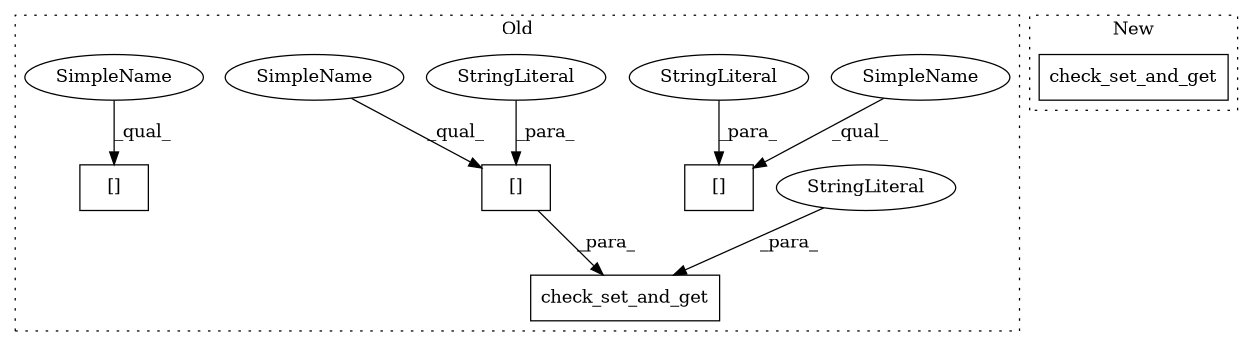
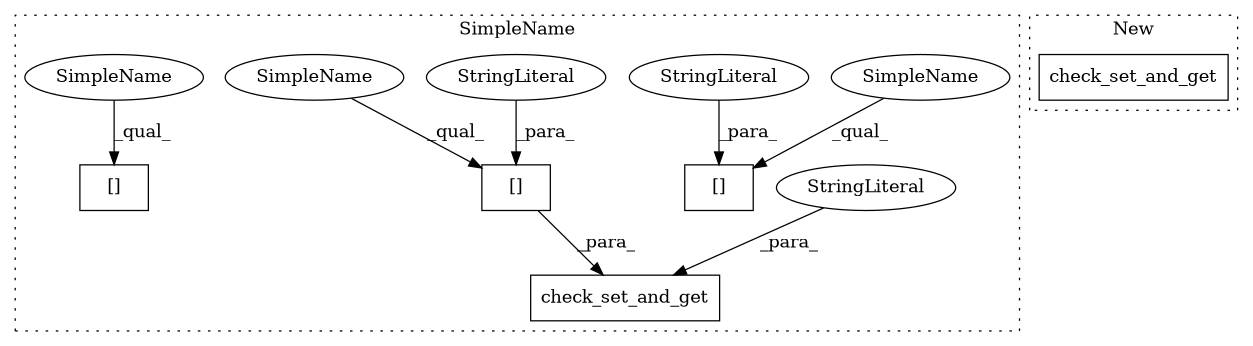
(517, 30) -> (517, 30)
